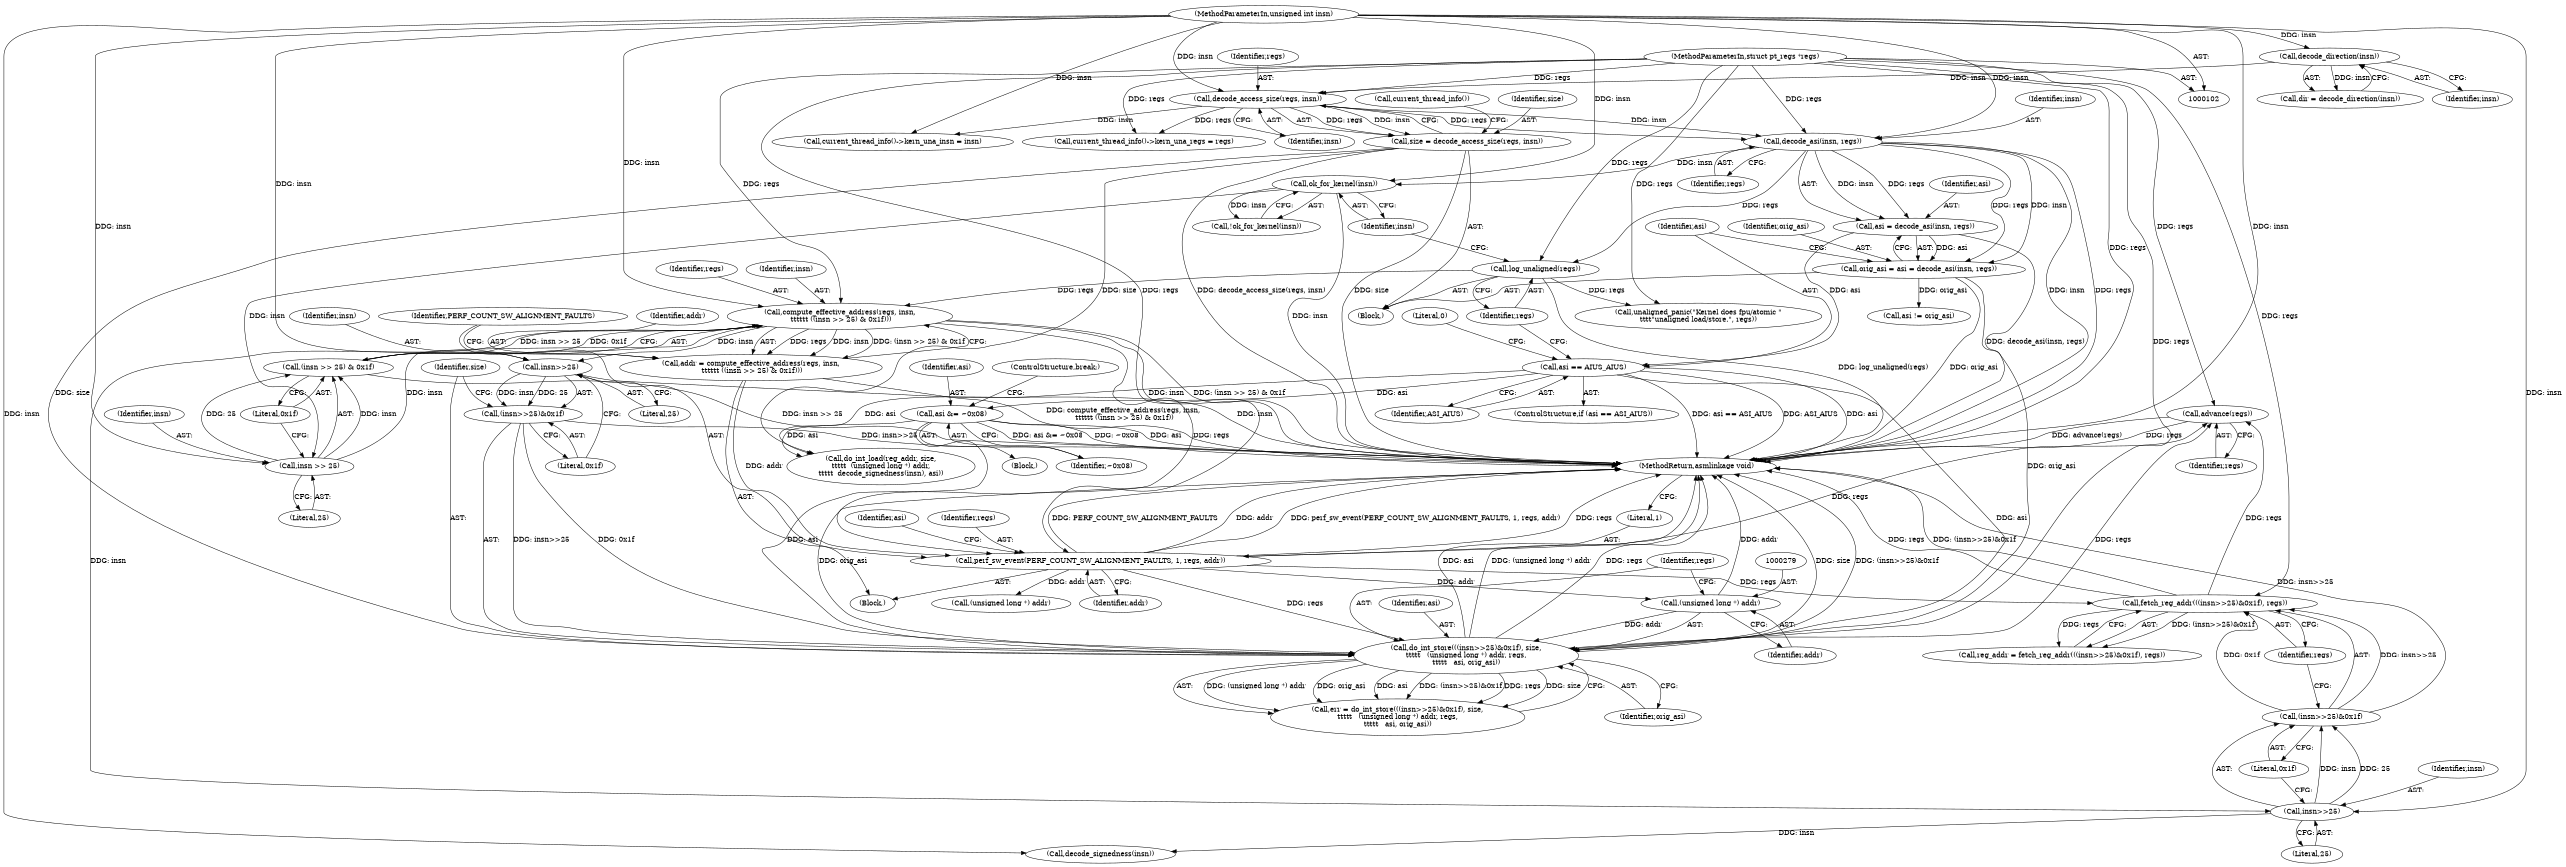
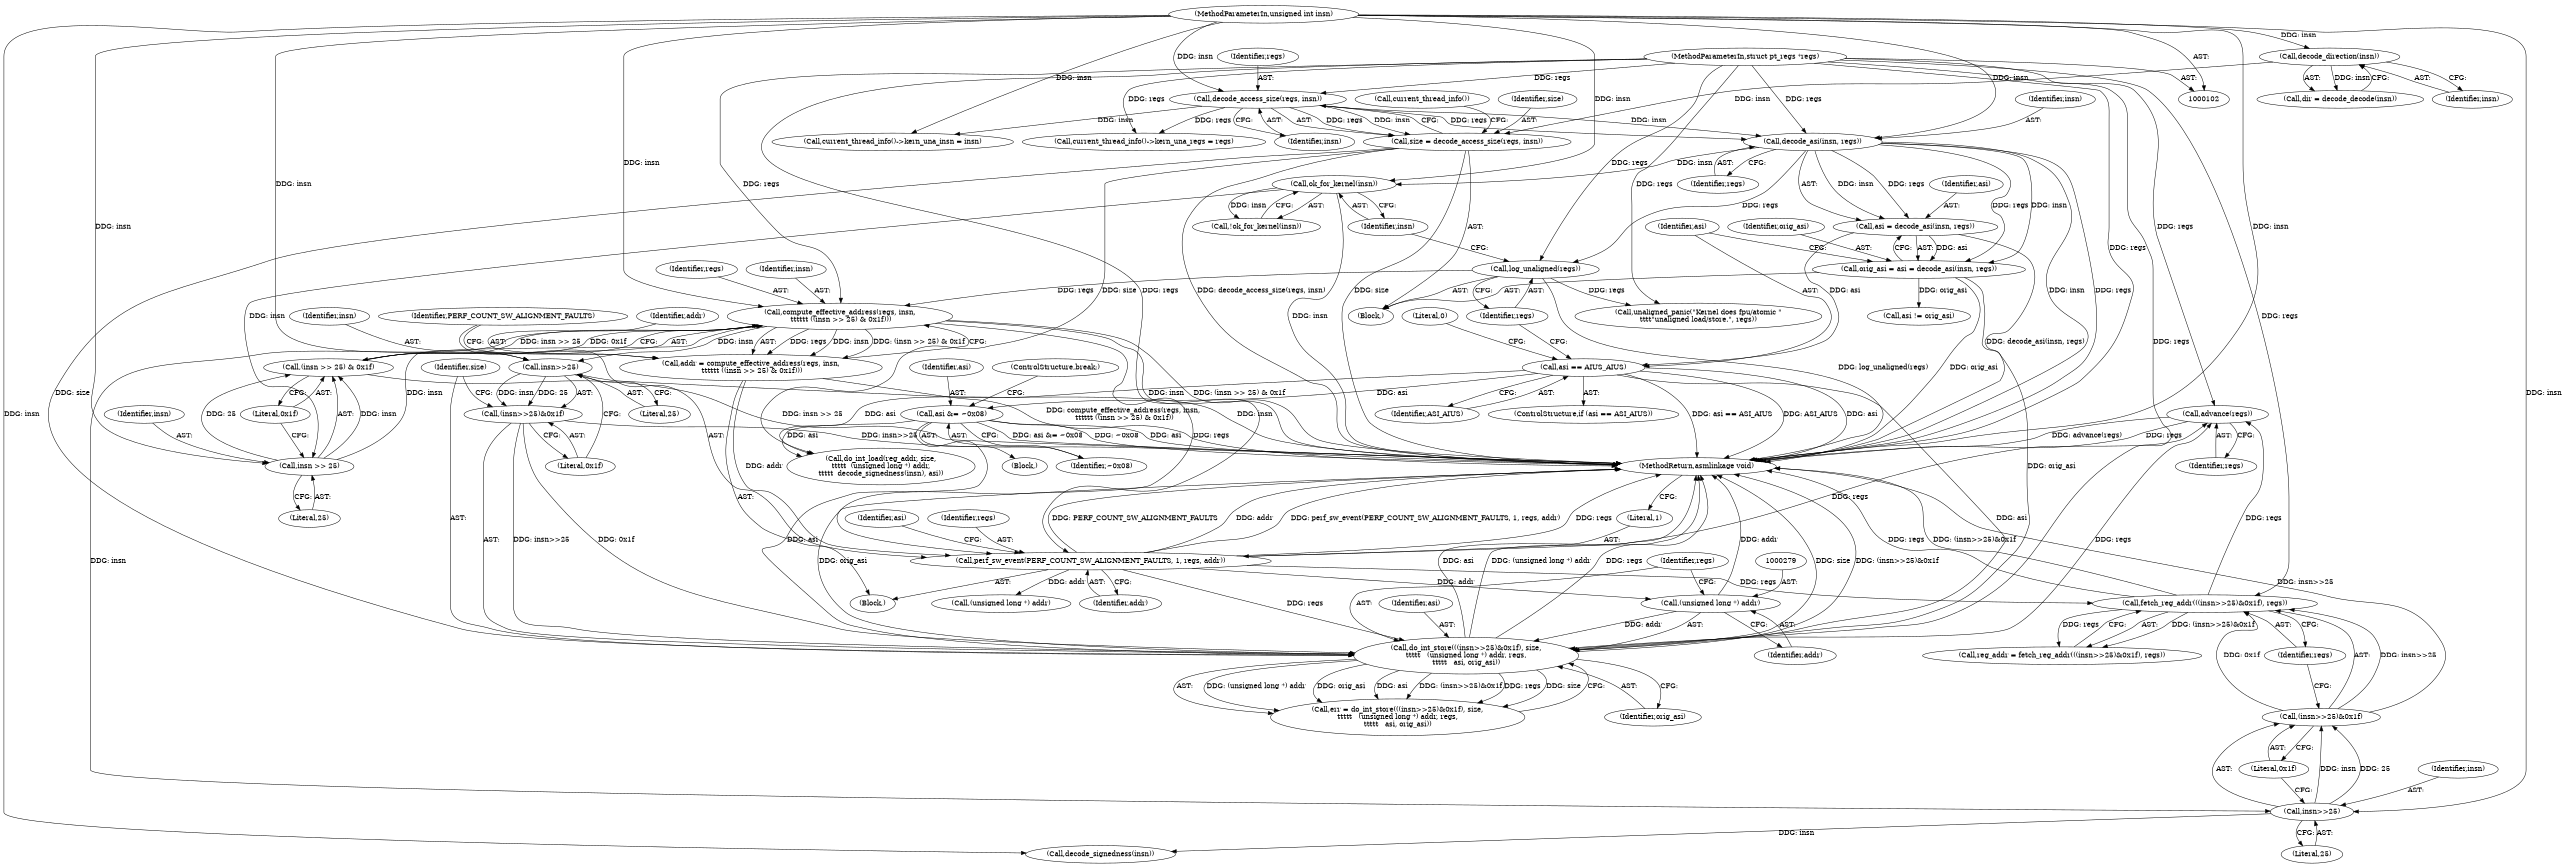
(1799, 78) -> (1890, 84)
(2340, 99) -> (2340, 99)
